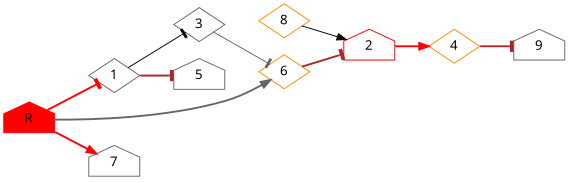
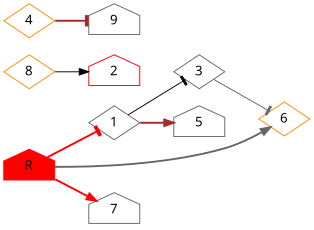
(407, 46) -> none
(320, 61) -> none
(155, 76) -> (152, 123)
